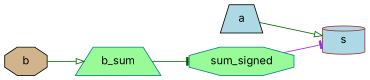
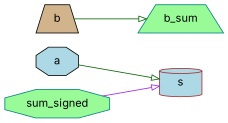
(242, 19) -> (57, 61)
(301, 49) -> (127, 92)
(26, 61) -> (57, 19)
(169, 61) -> none
